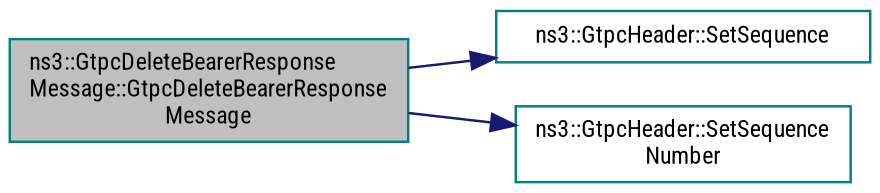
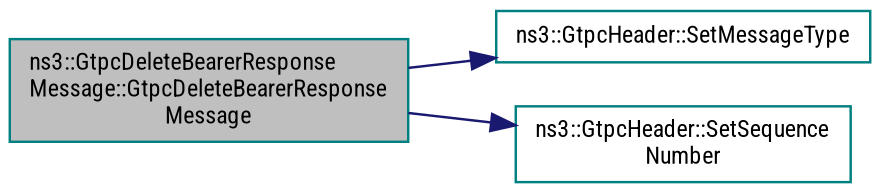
(683, 37) -> (683, 37)
